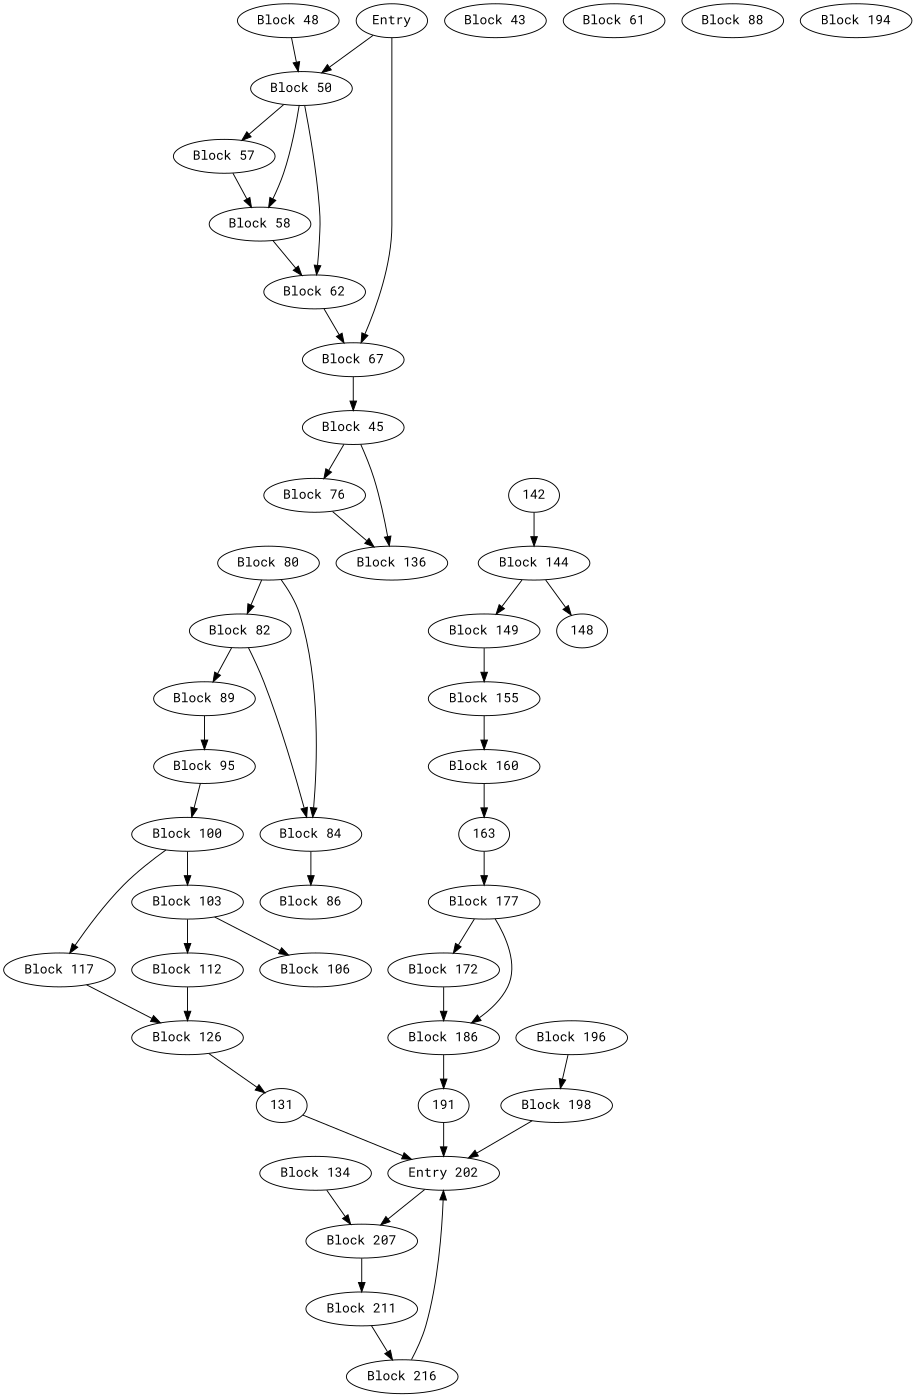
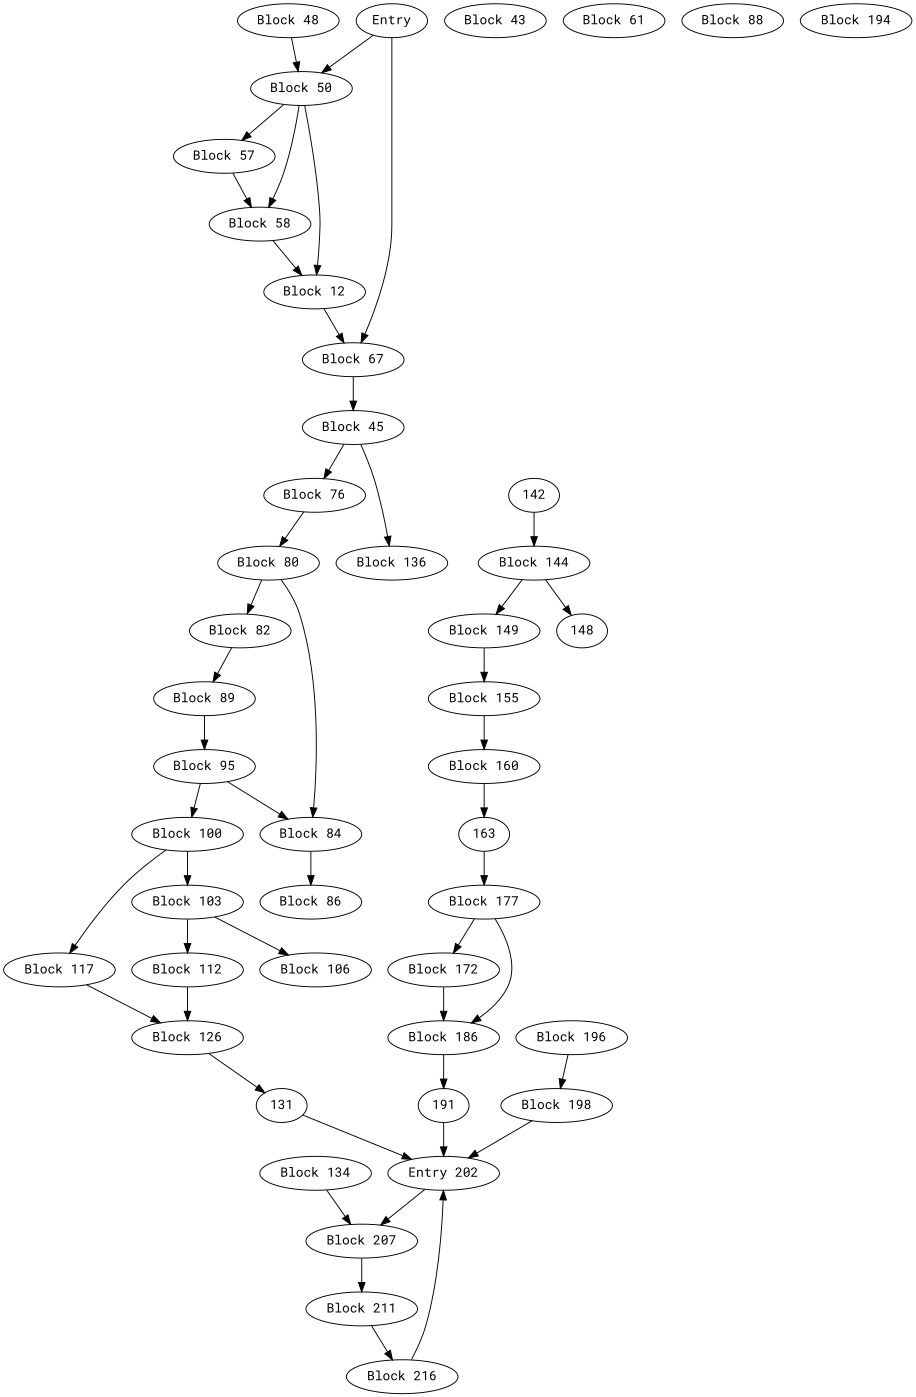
(315, 292) -> (315, 292)
(350, 526) -> (294, 525)
(280, 727) -> (254, 798)
